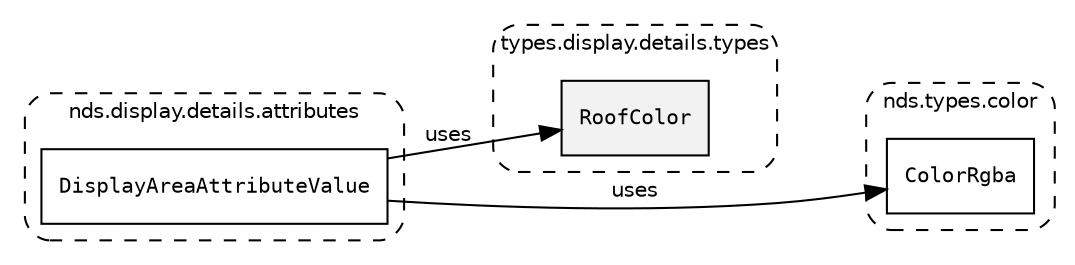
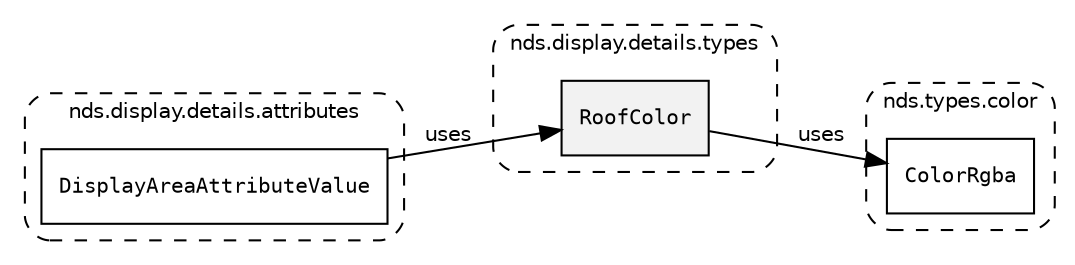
(635, 45) -> (635, 45)
(627, 208) -> (792, 146)
